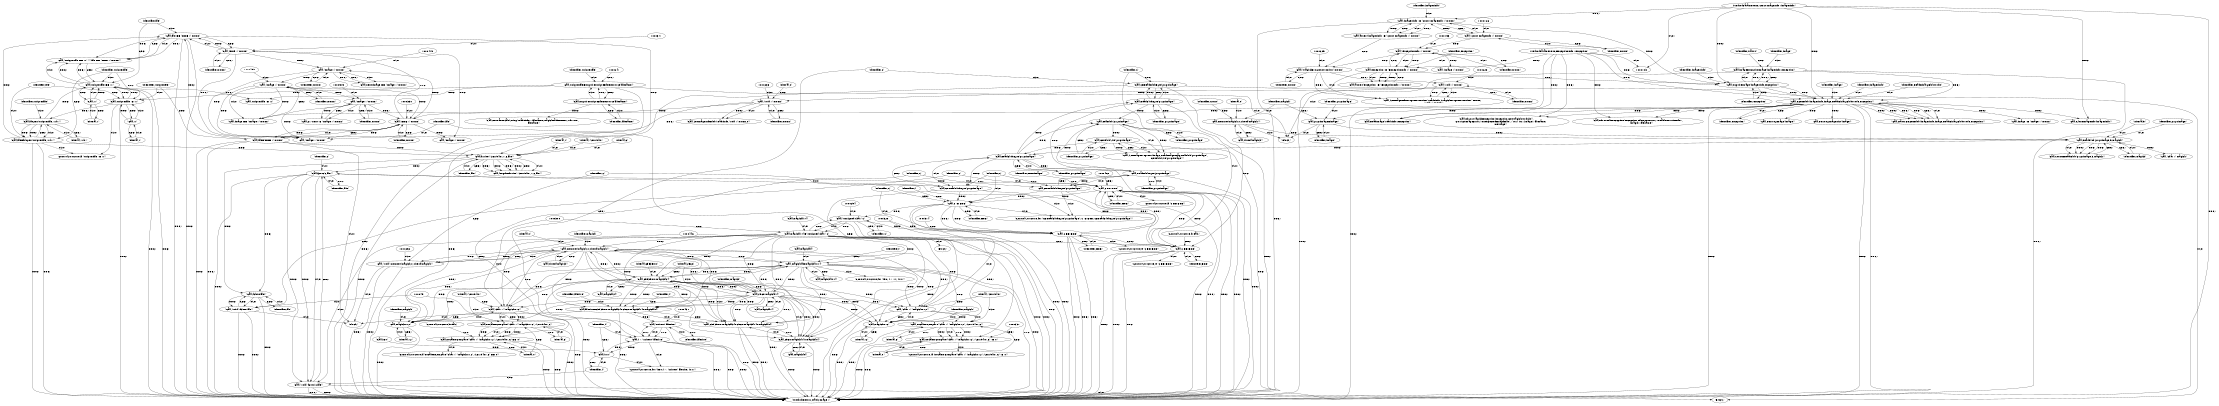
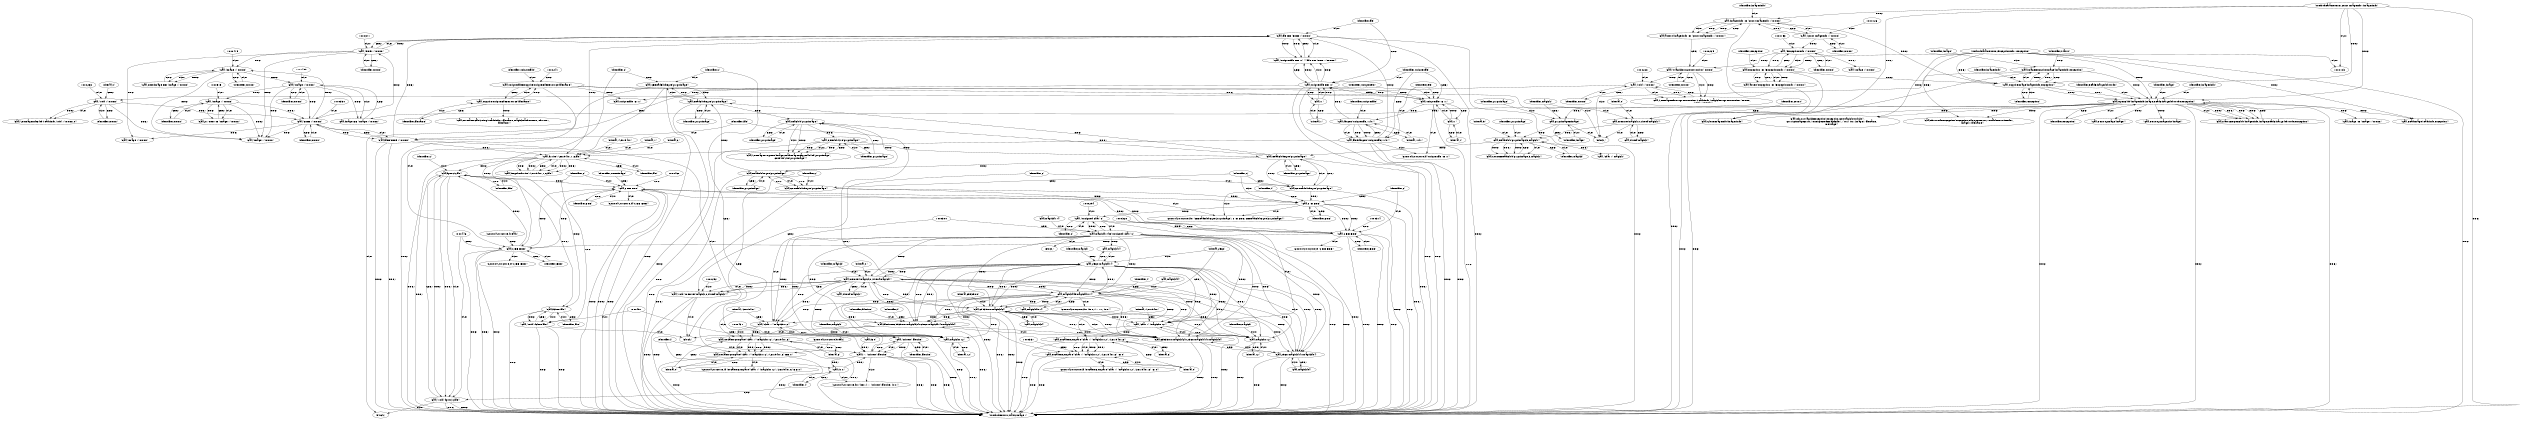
(1761, 60) -> (2060, 60)
(750, 257) -> (1111, 241)
(491, 348) -> (862, 346)
